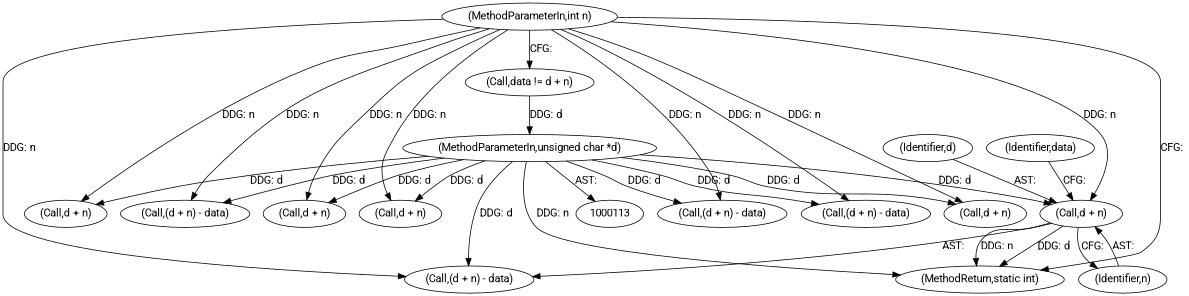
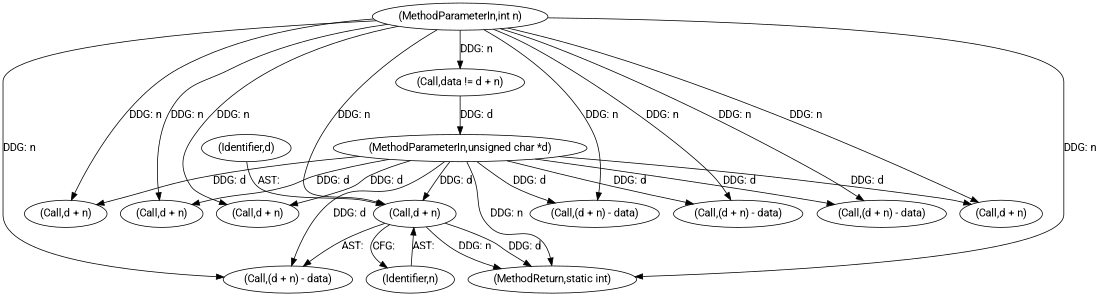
(542, 49) -> (476, 49)
(1040, 148) -> none
(1173, 148) -> (1080, 148)
(610, 214) -> none
